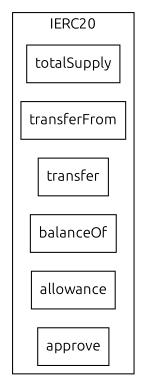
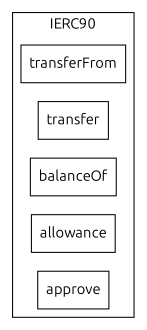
(73, 25) -> (73, 25)
(73, 64) -> none
